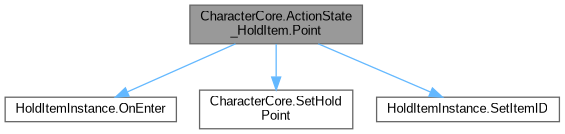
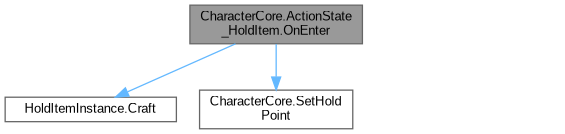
(276, 24) -> (276, 24)
(91, 109) -> (91, 109)
(468, 109) -> none
